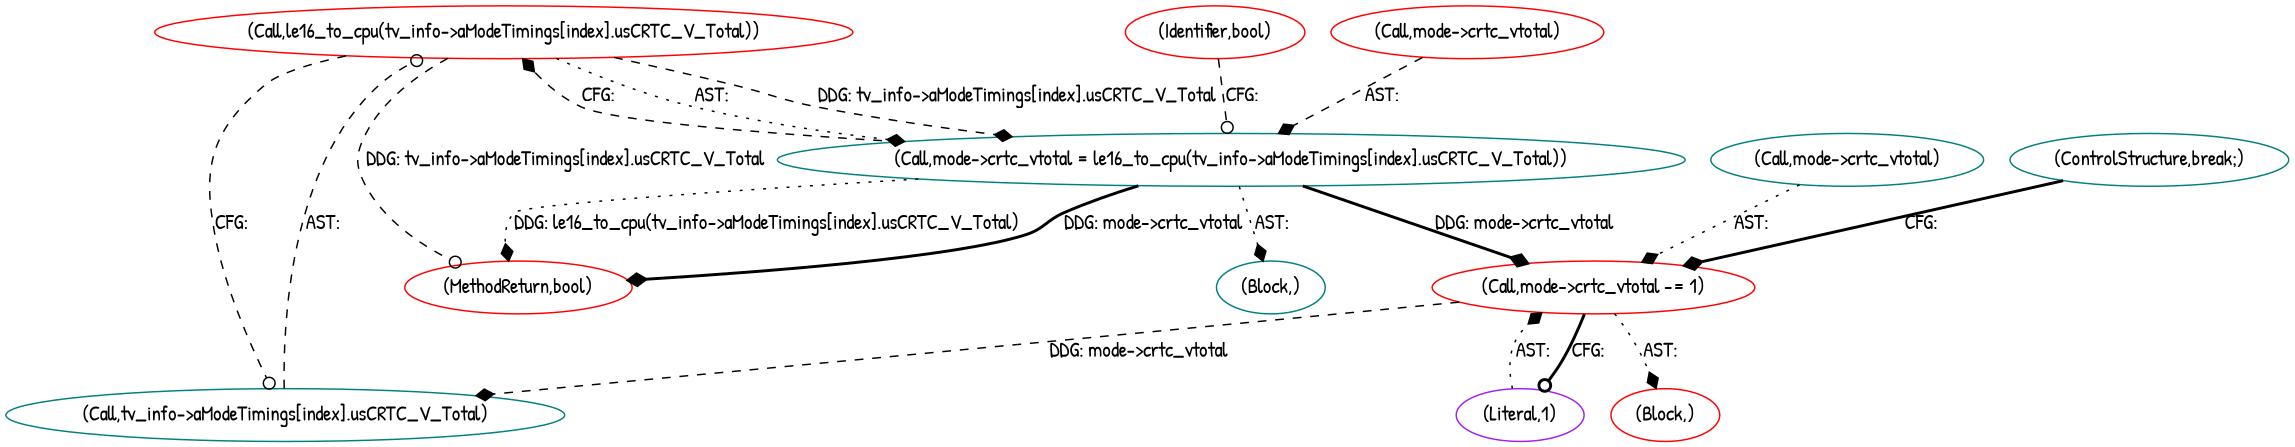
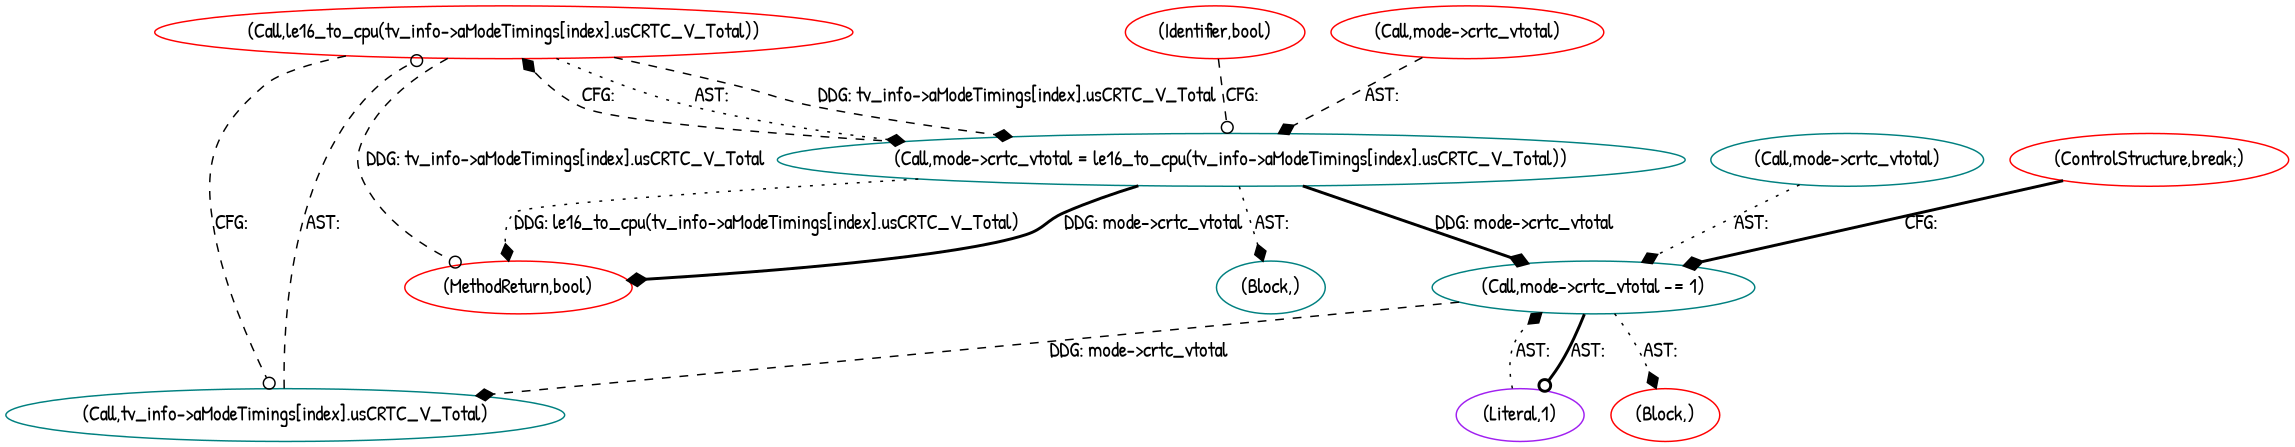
(2149, 160) -> (2149, 160)
(1594, 287) -> (1594, 287)
(1591, 351) -> (1591, 351)
